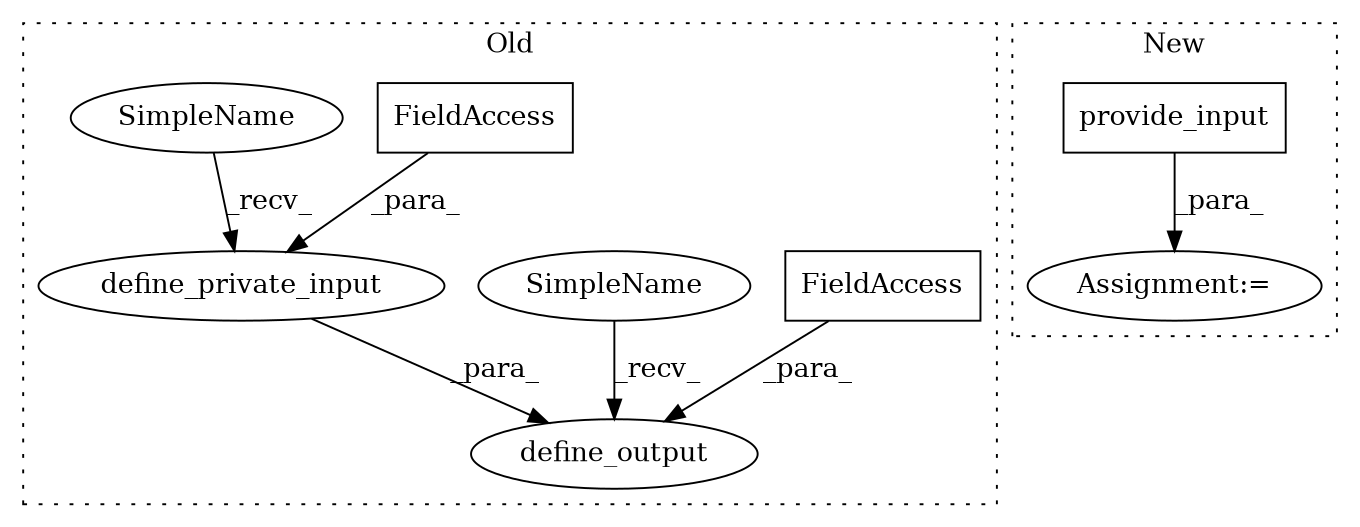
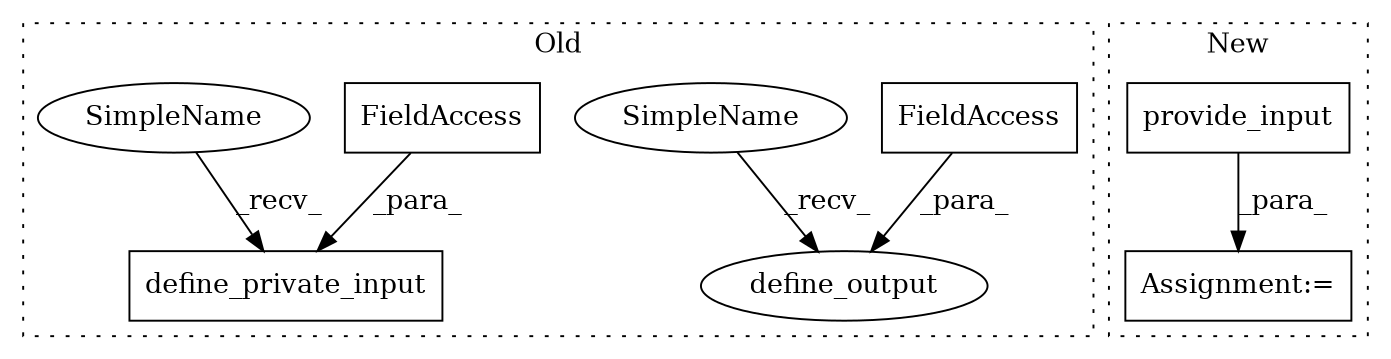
(241, 286) -> (286, 286)
(1175, 286) -> (1238, 286)
(421, 367) -> none
